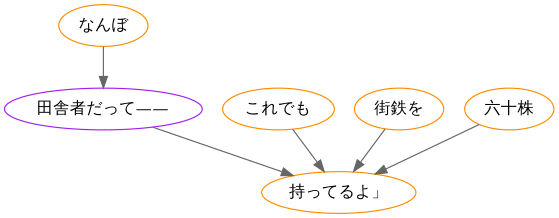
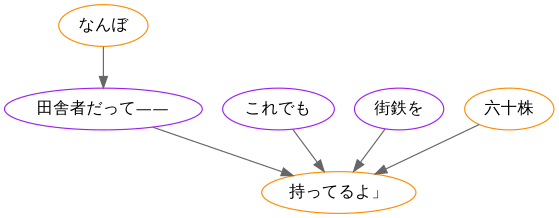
(278, 109) -> (278, 109)
(399, 109) -> (399, 109)
